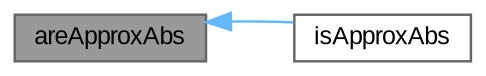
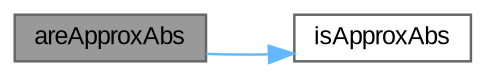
(262, 22) -> (237, 55)
